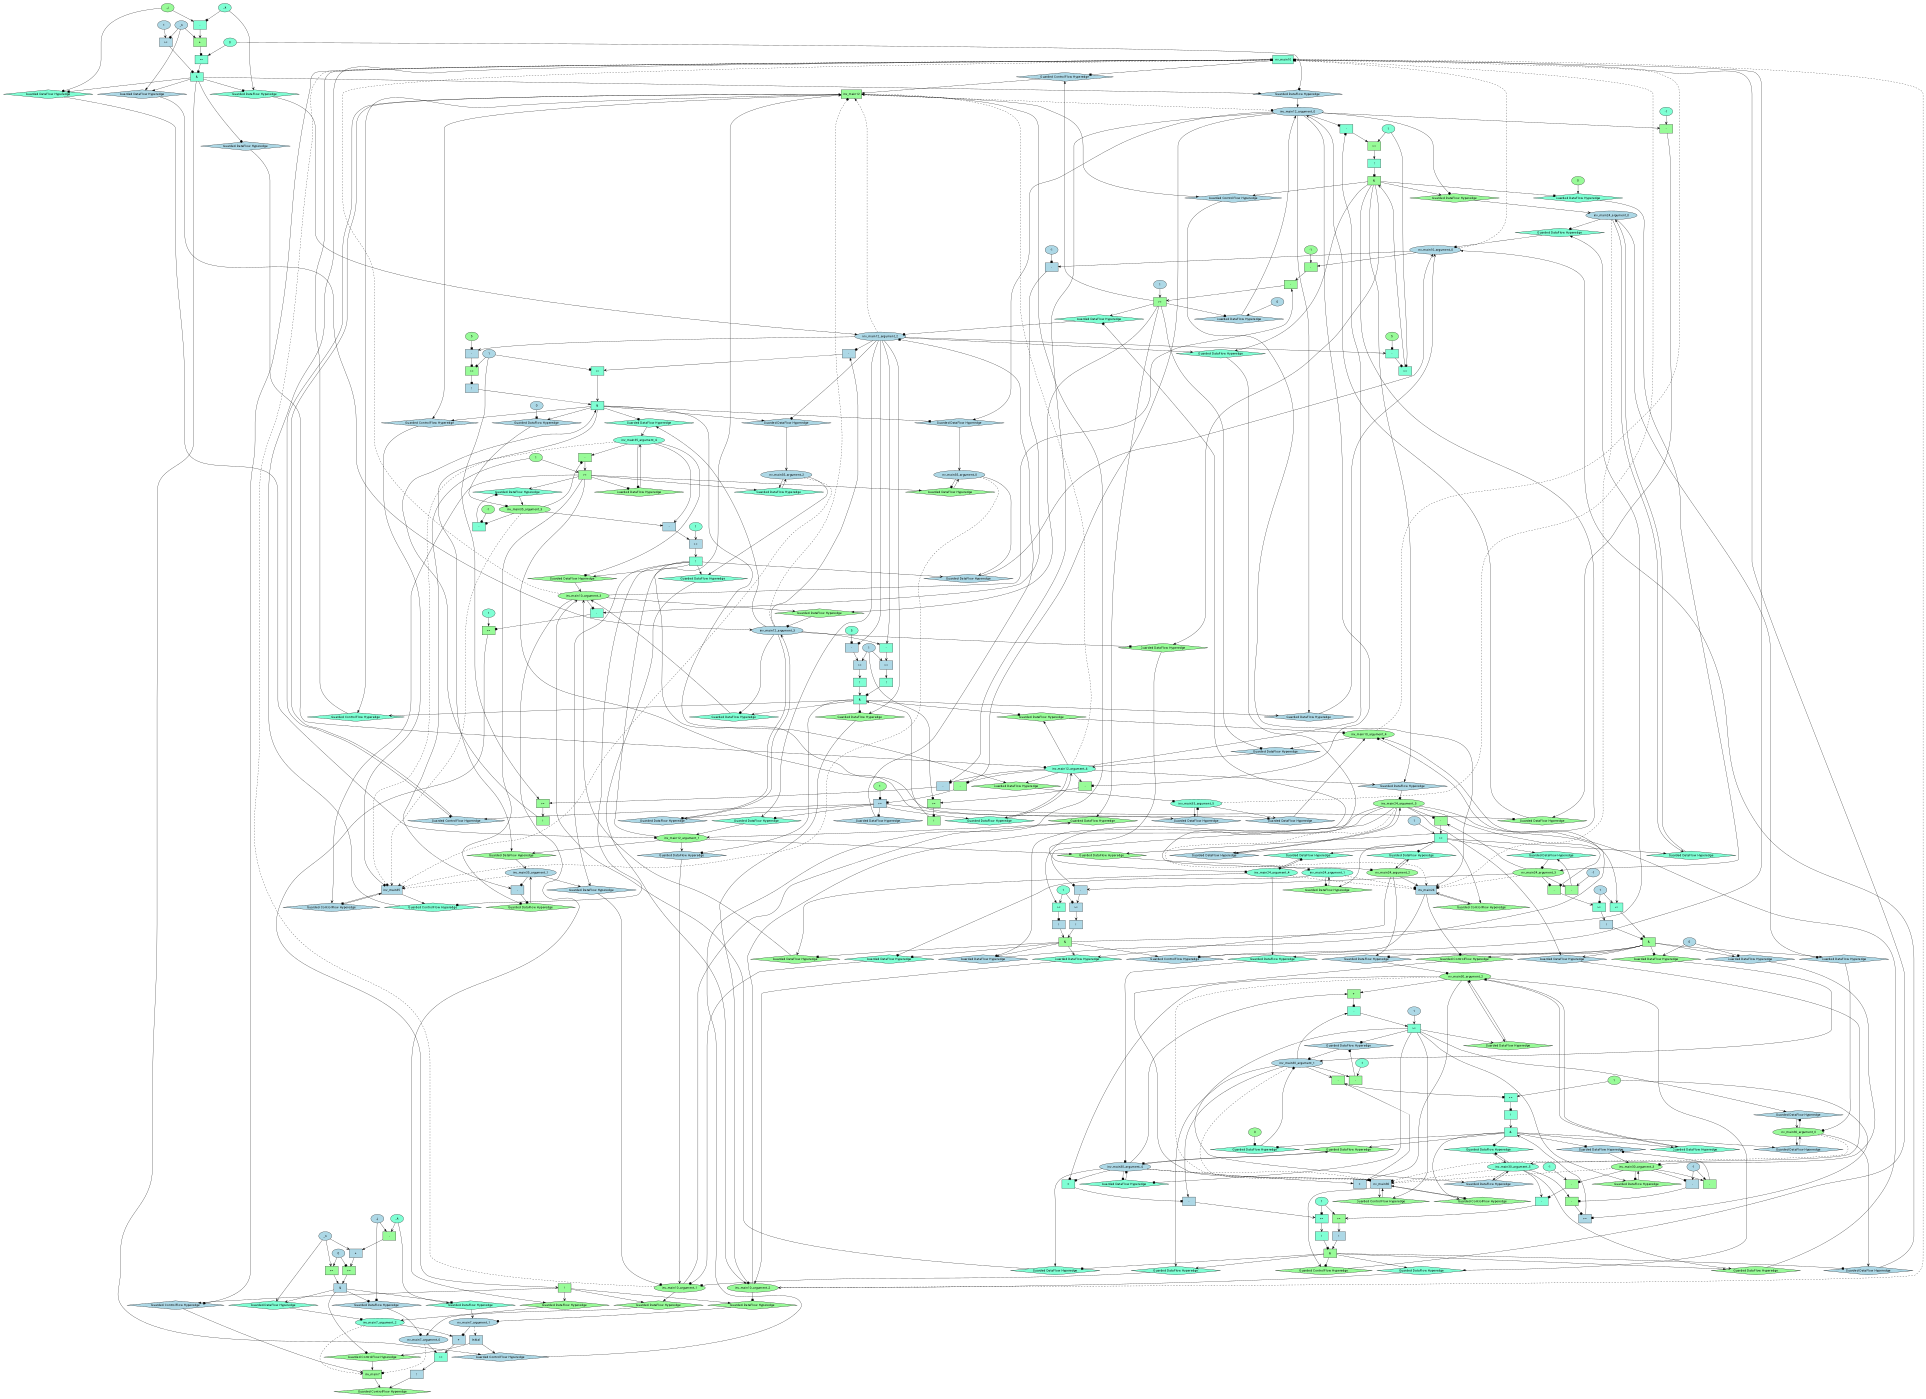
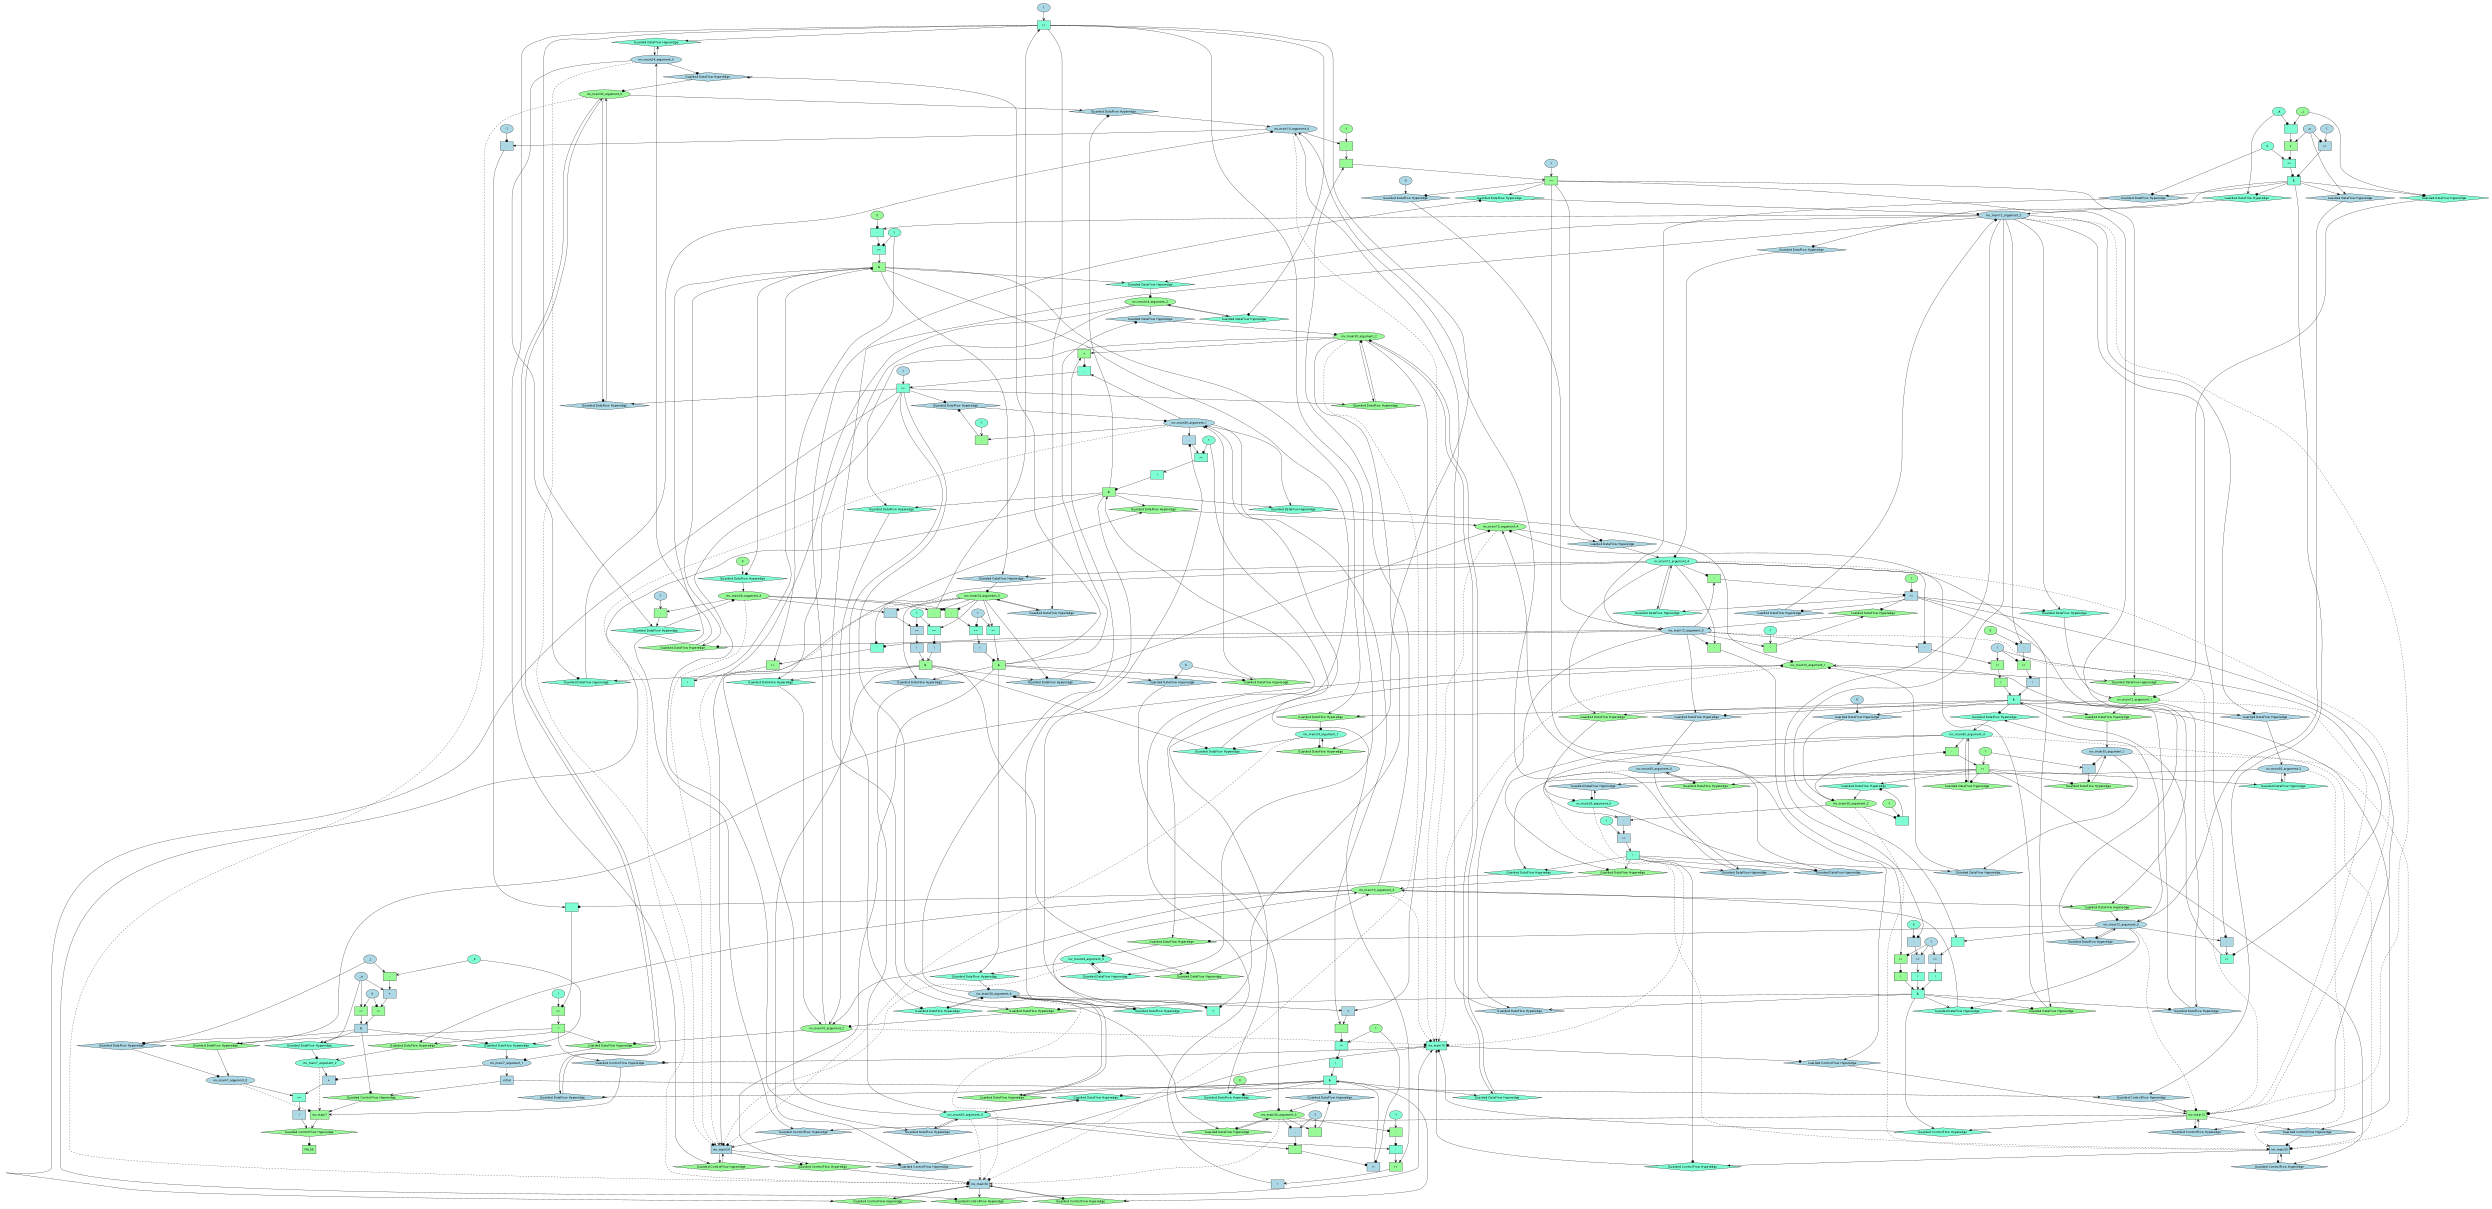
(1056, 102) -> (2165, 672)
(719, 465) -> (2358, 841)
none -> (309, 1149)
